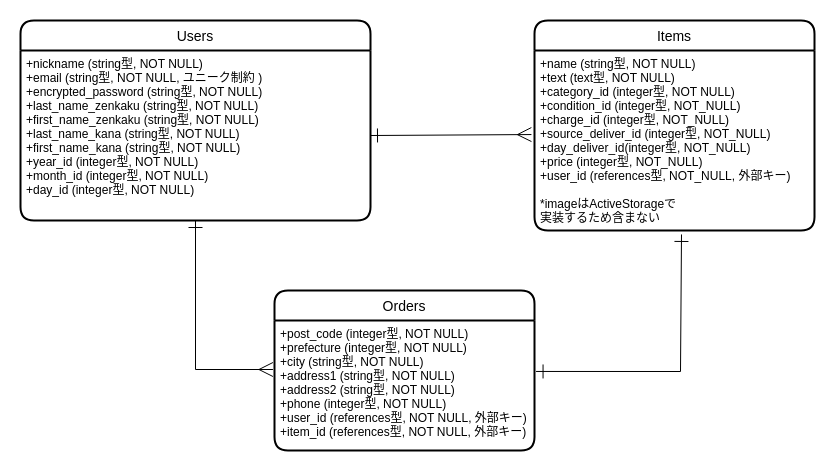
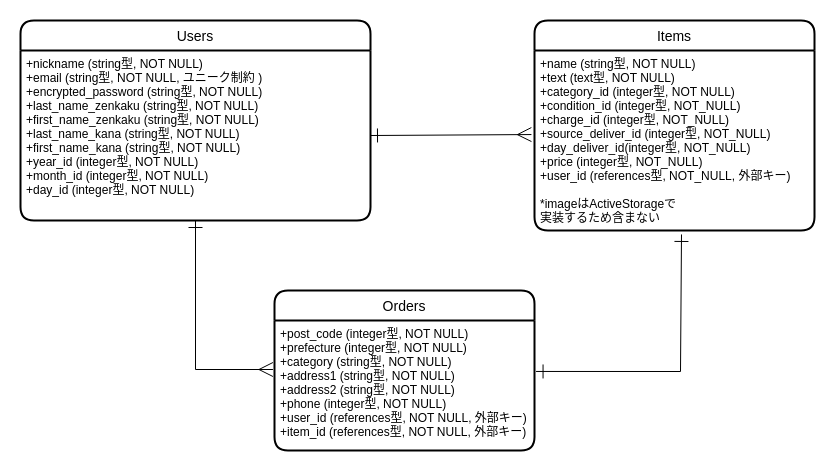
(379, 334) -> (379, 334)
